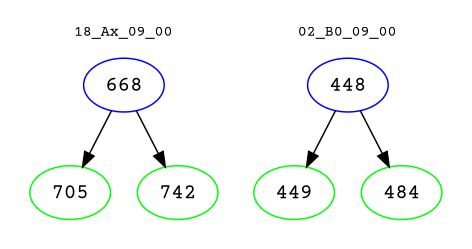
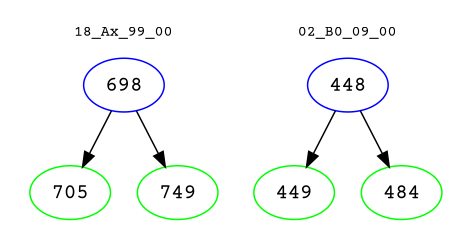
(124, 32) -> (124, 32)
(124, 85) -> (124, 85)
(178, 193) -> (178, 193)
